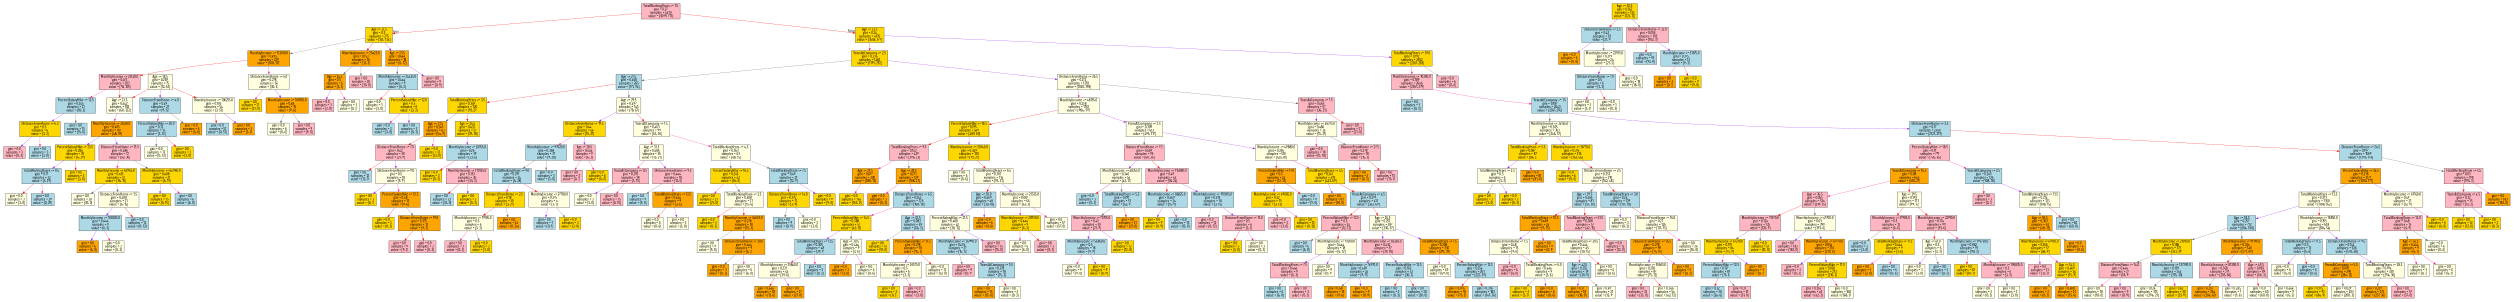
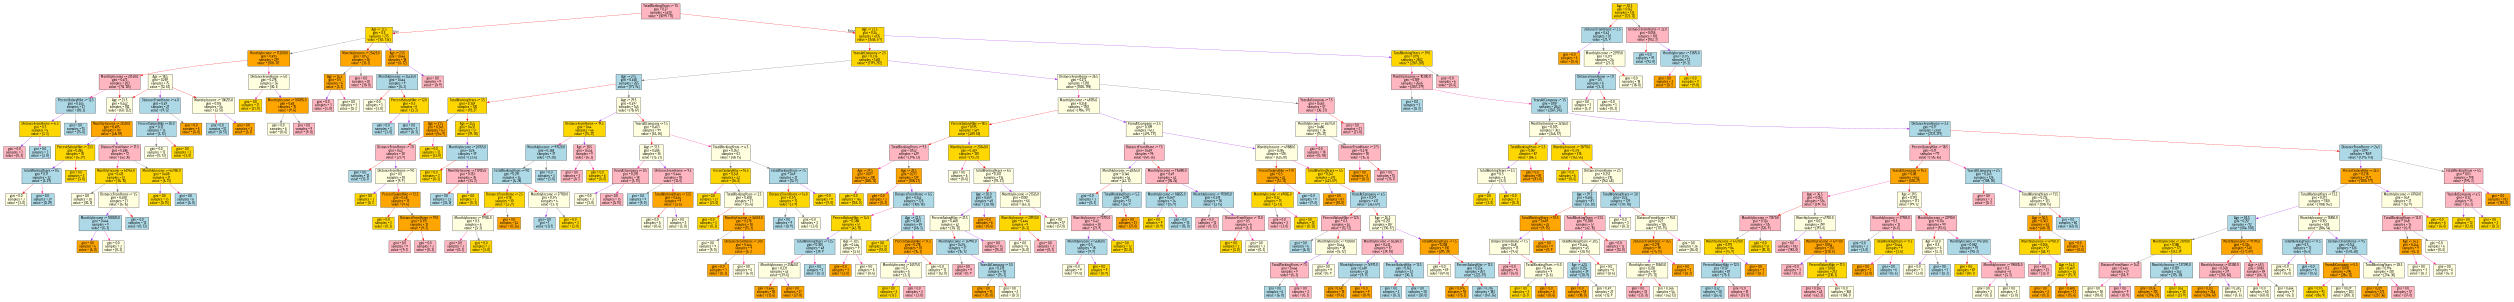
(545, 223) -> (545, 223)
(2148, 292) -> (2148, 292)
